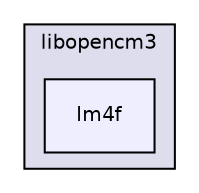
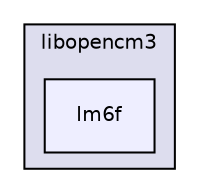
(100, 116) -> (100, 116)
